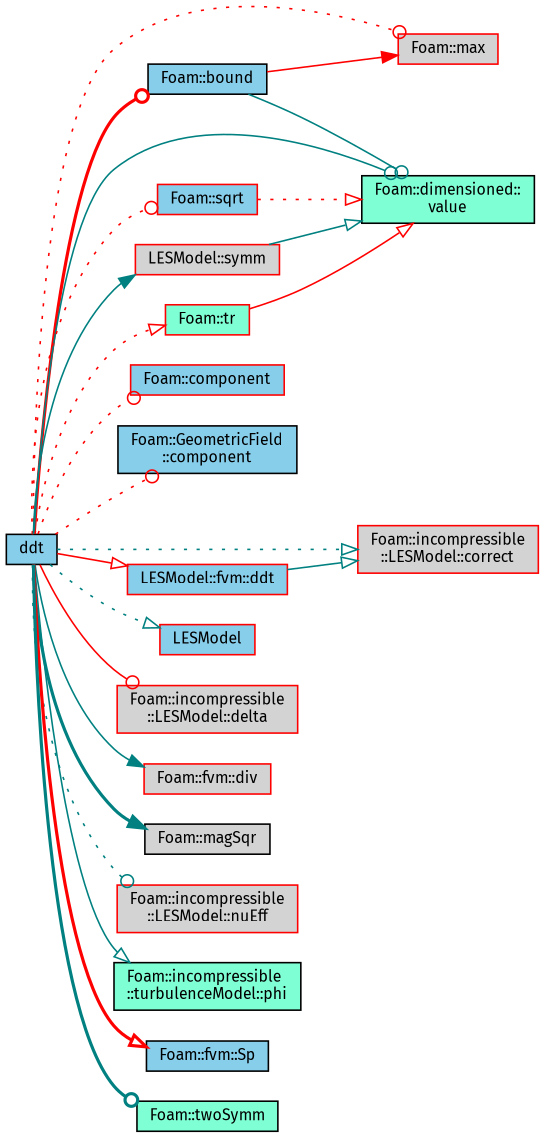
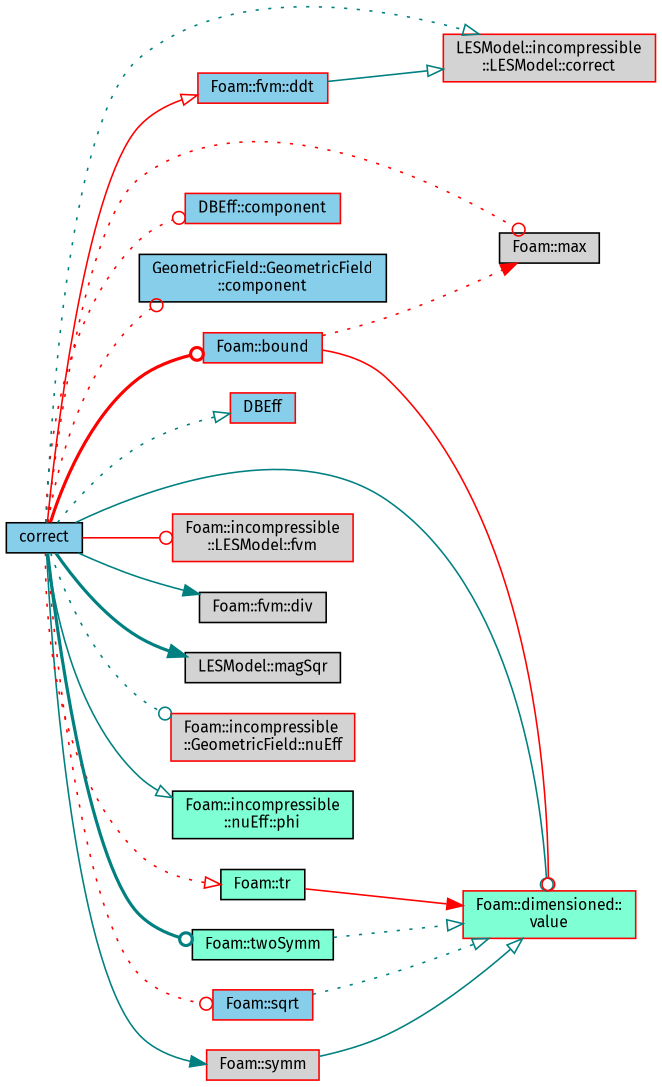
(448, 49) -> (549, 248)
(325, 65) -> (414, 308)
(207, 79) -> (263, 348)
(323, 129) -> (503, 578)
(301, 199) -> (394, 972)
(448, 199) -> (549, 915)
(207, 260) -> (263, 1065)
(327, 276) -> (376, 896)
(207, 320) -> (263, 885)
(207, 380) -> (263, 208)
(207, 450) -> (263, 278)
(32, 549) -> (44, 538)
(448, 549) -> (549, 58)
(207, 579) -> (263, 88)
(207, 640) -> (263, 408)
(207, 709) -> (263, 538)
(207, 779) -> (263, 607)
(207, 839) -> (263, 668)
(207, 909) -> (263, 737)
none -> (390, 931)
(207, 986) -> (263, 815)
(207, 1056) -> none
